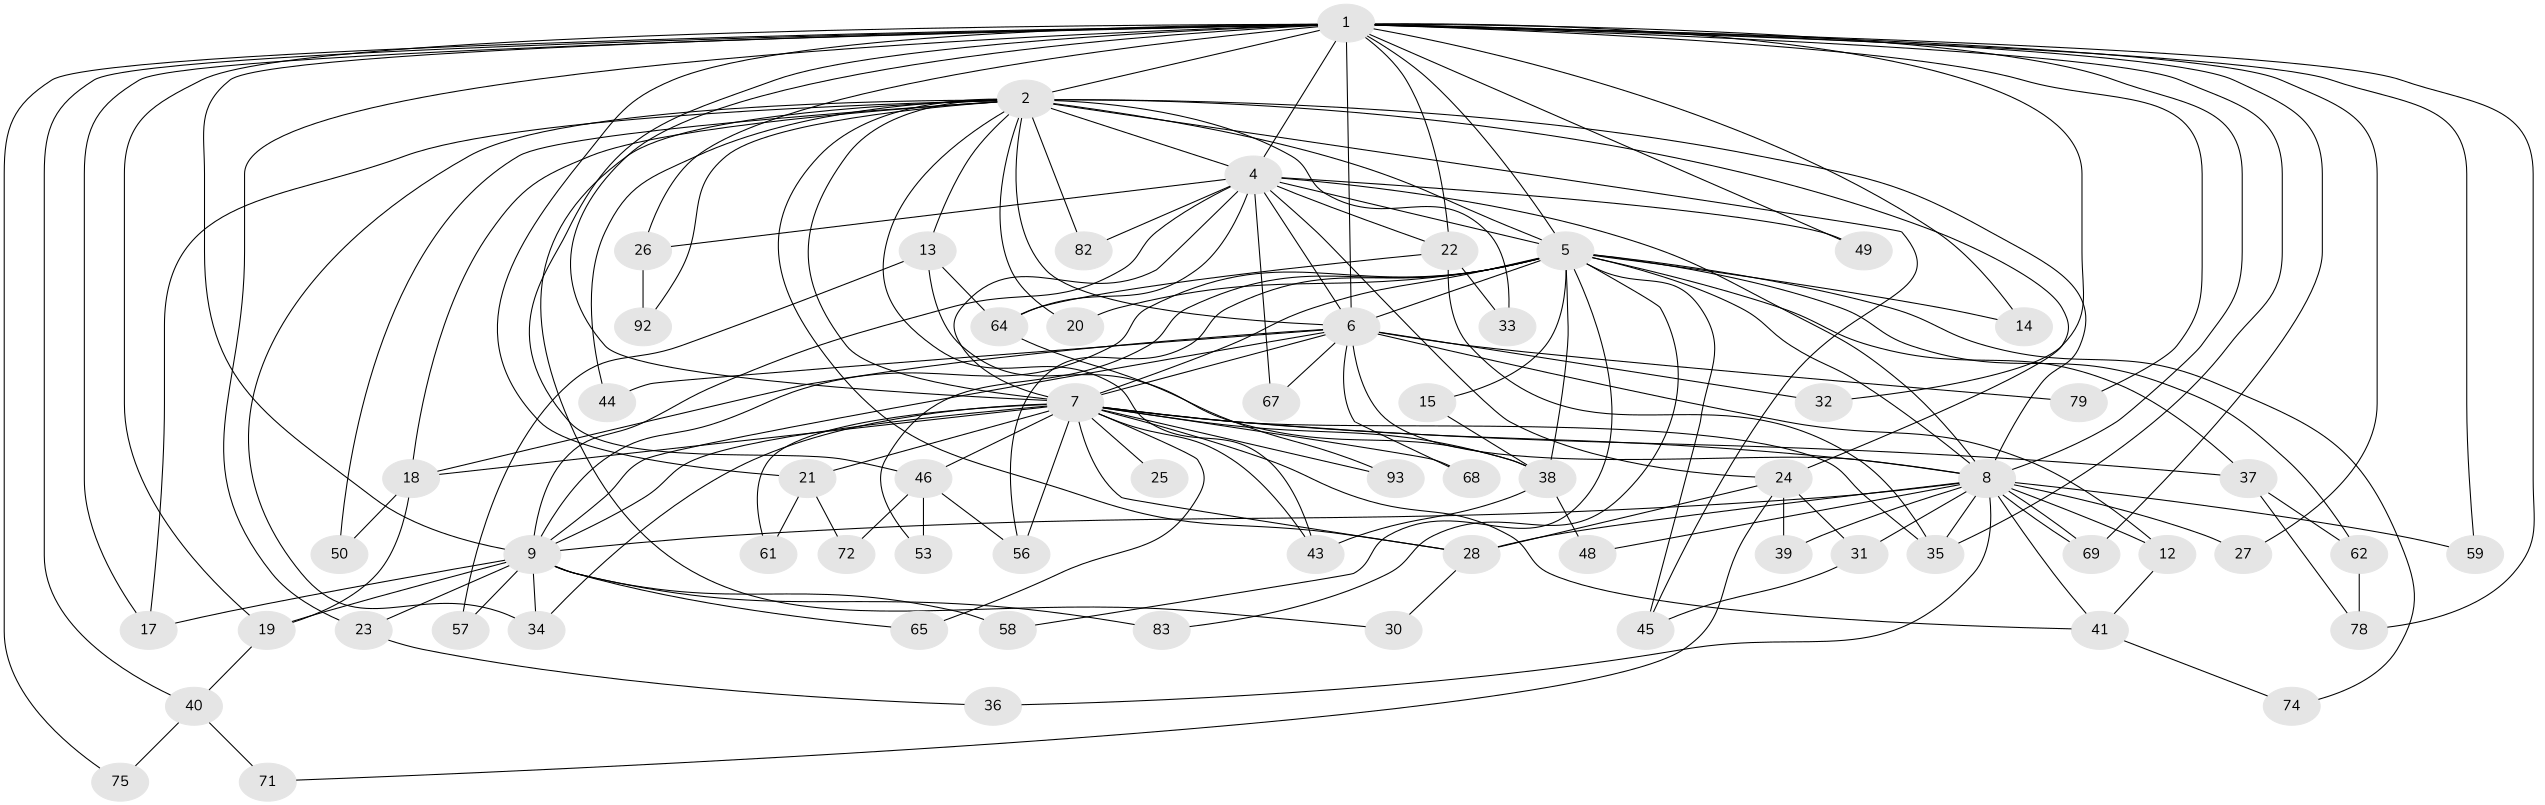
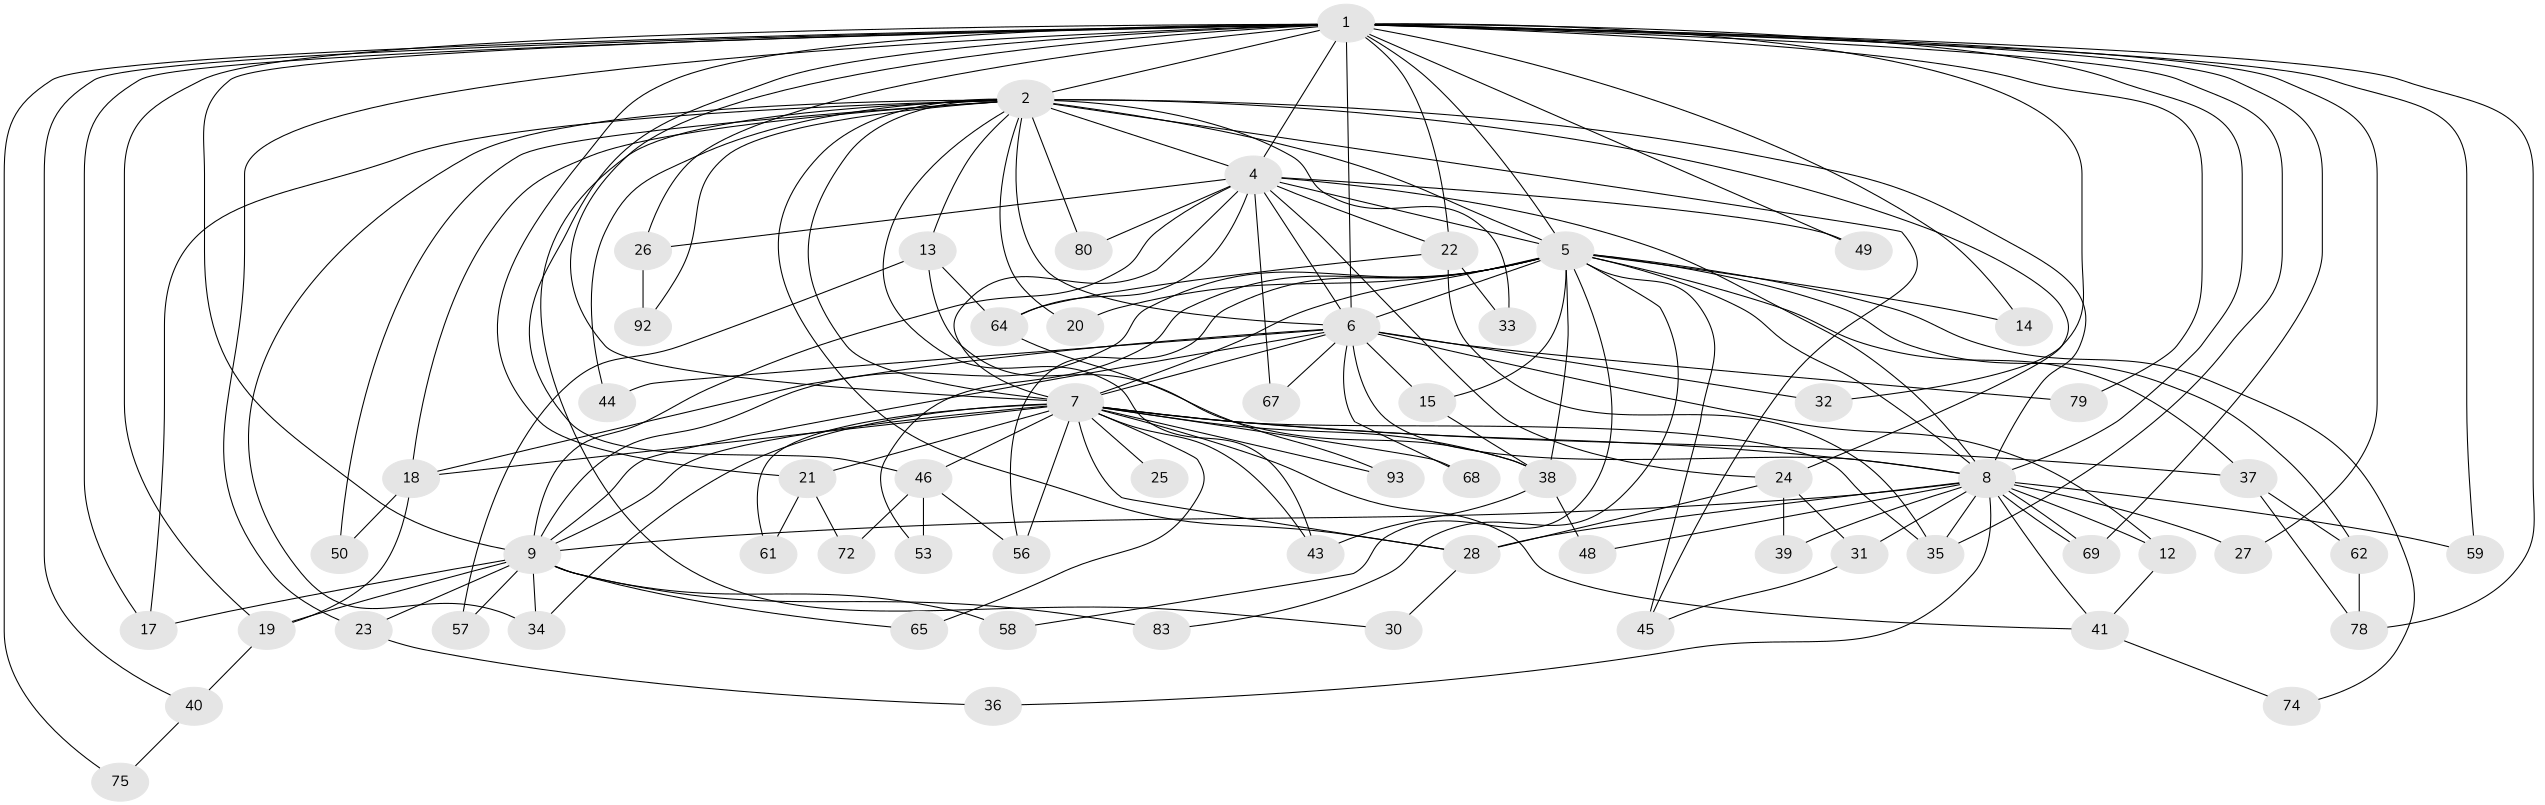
(1084, 251) -> (1084, 251)
none -> (1389, 365)
(268, 782) -> none
